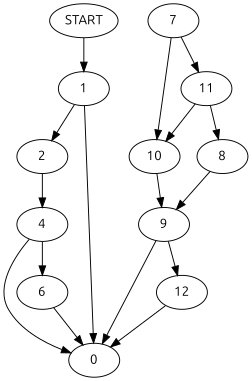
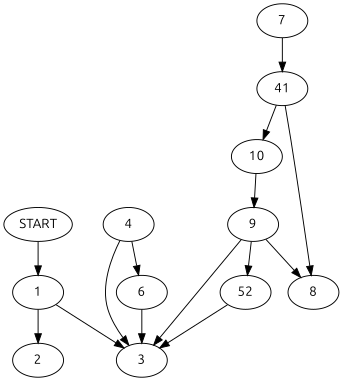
(165, 84) -> none
(206, 89) -> (282, 89)
(42, 186) -> none
(196, 187) -> (280, 255)
(182, 292) -> (246, 292)
(94, 360) -> (142, 360)
